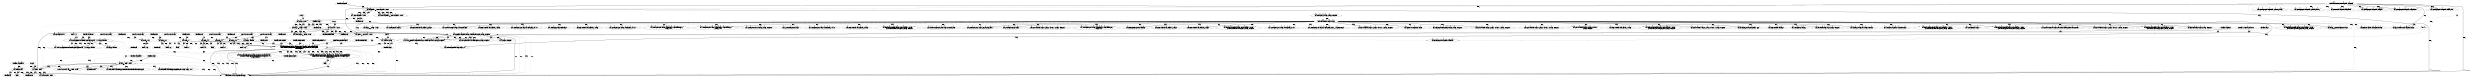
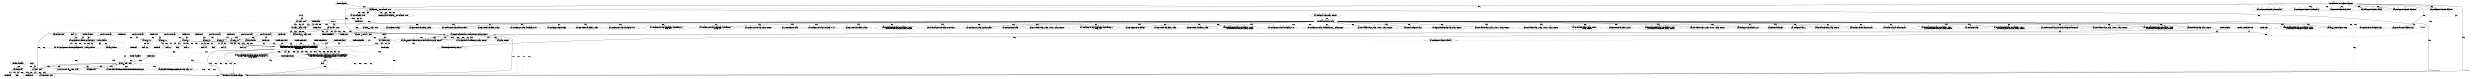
(391, 16) -> (393, 16)
(340, 40) -> (340, 40)
